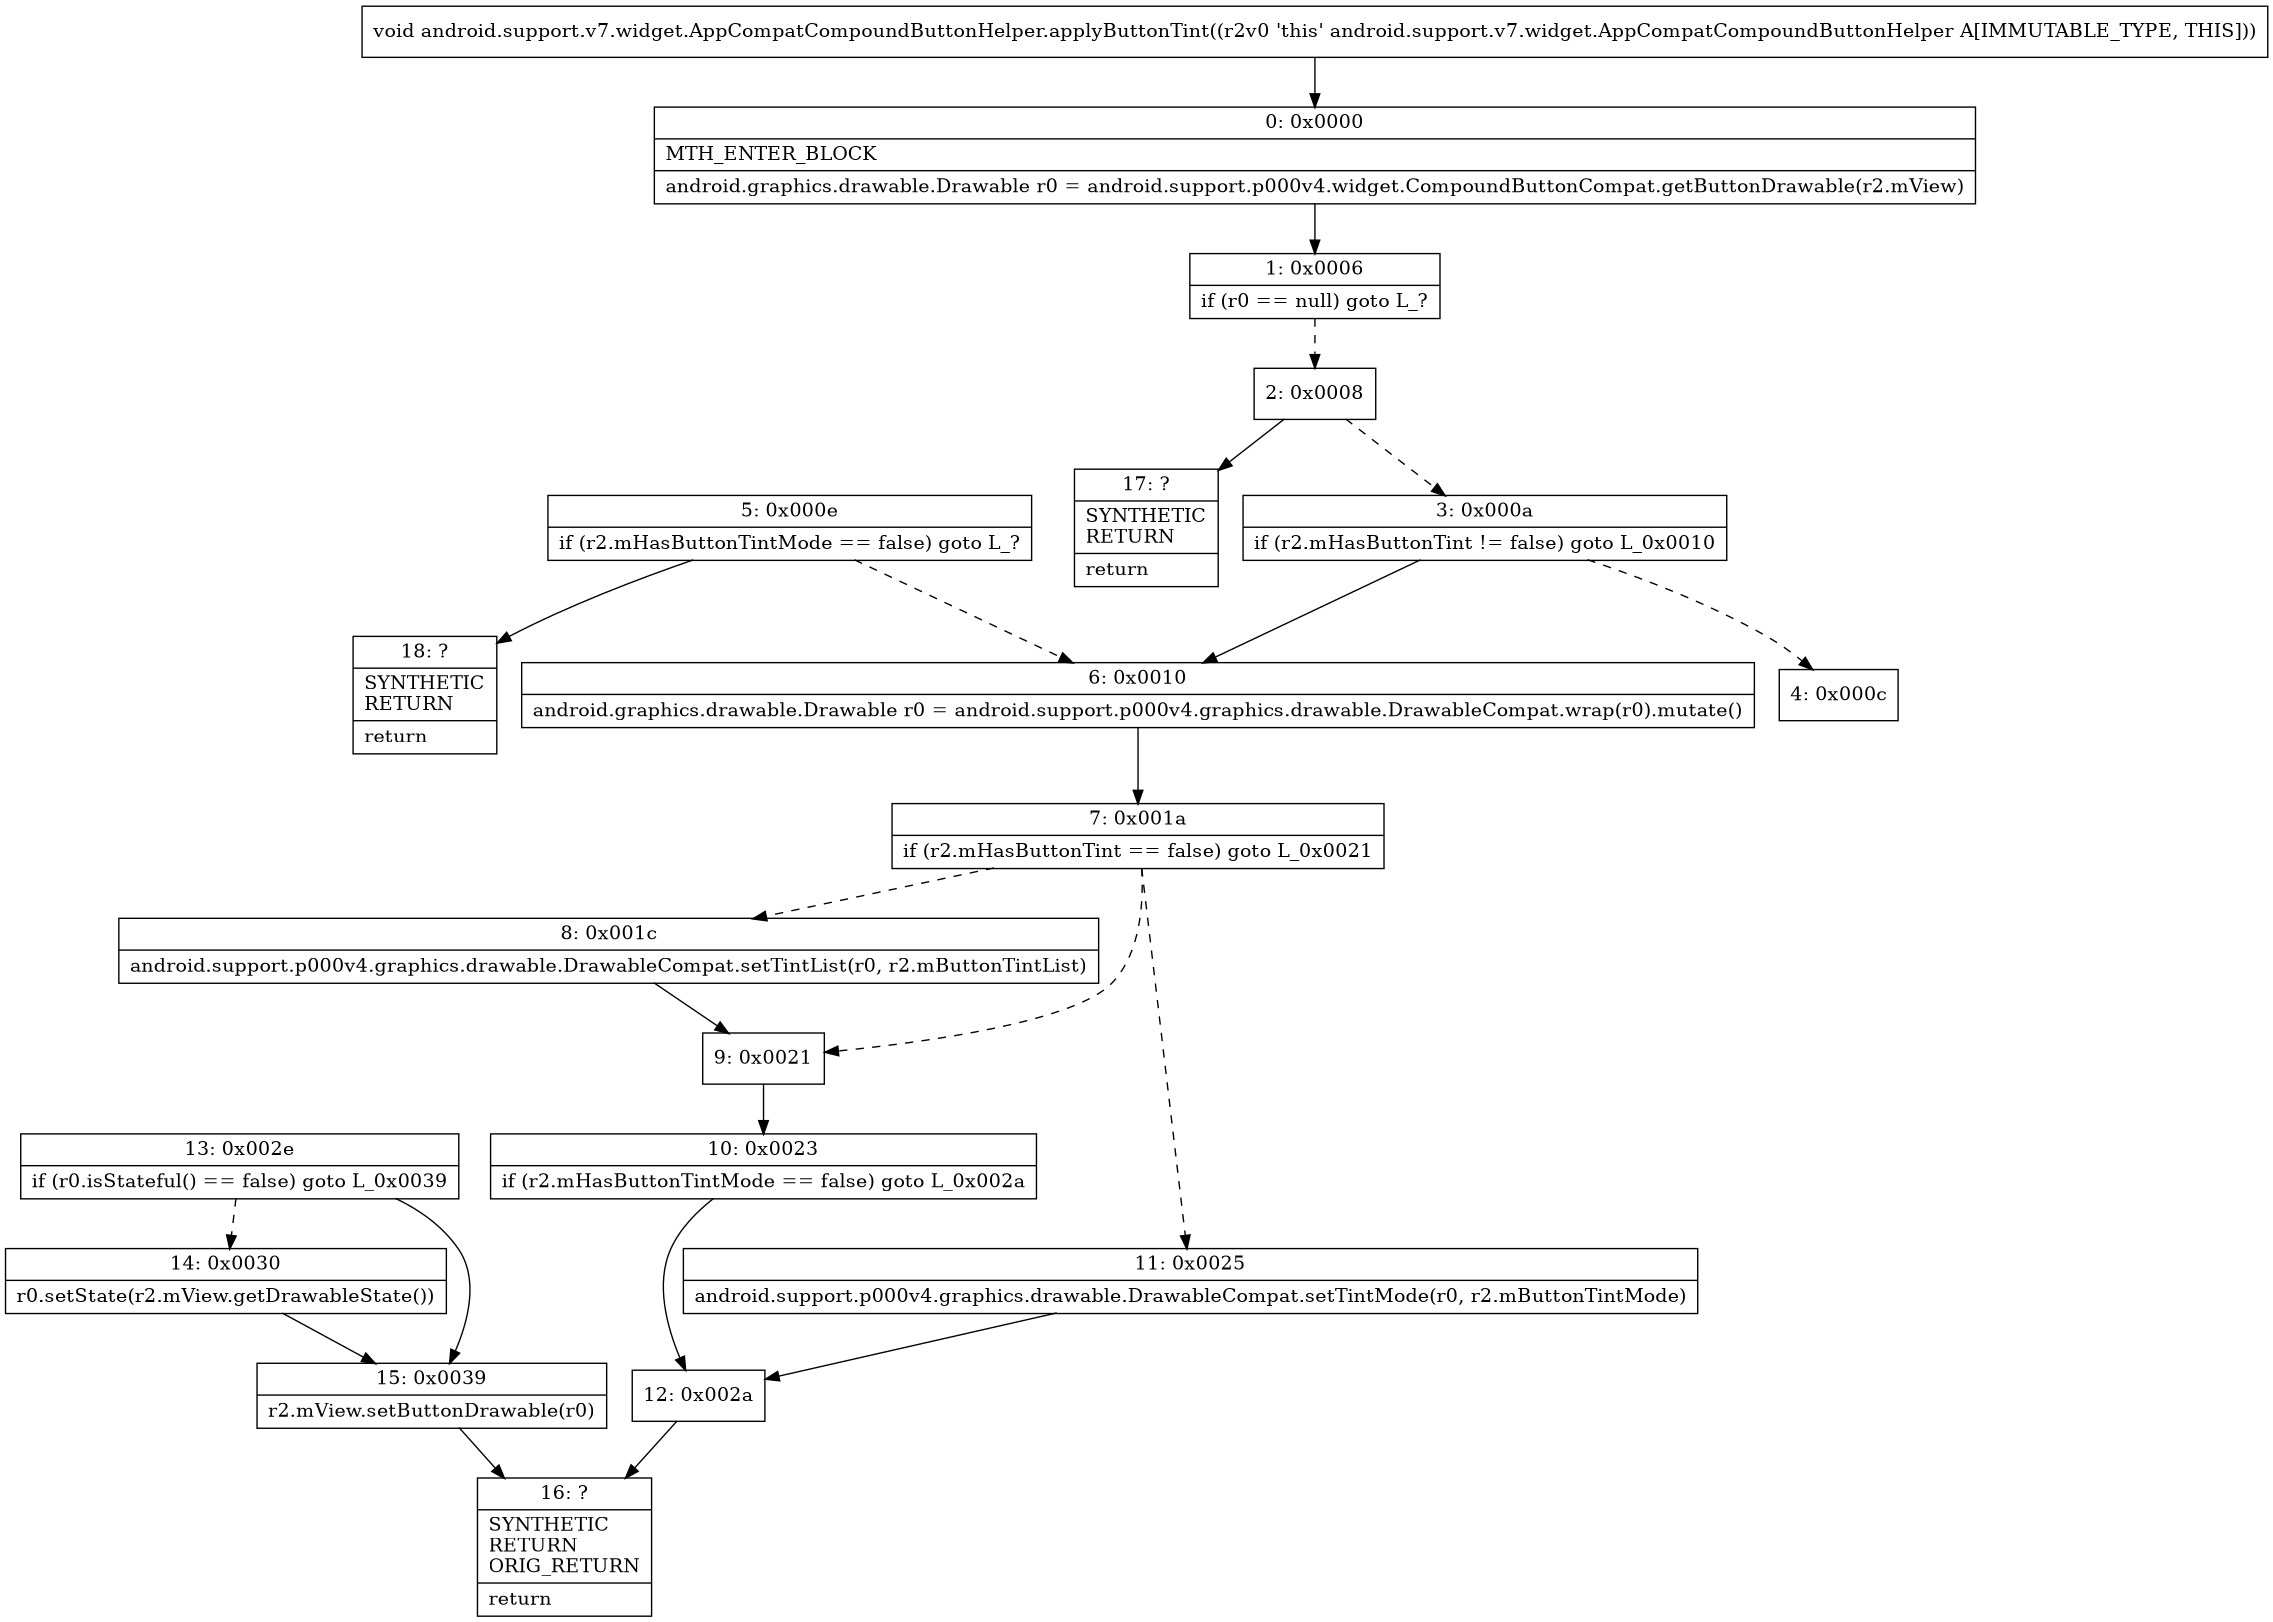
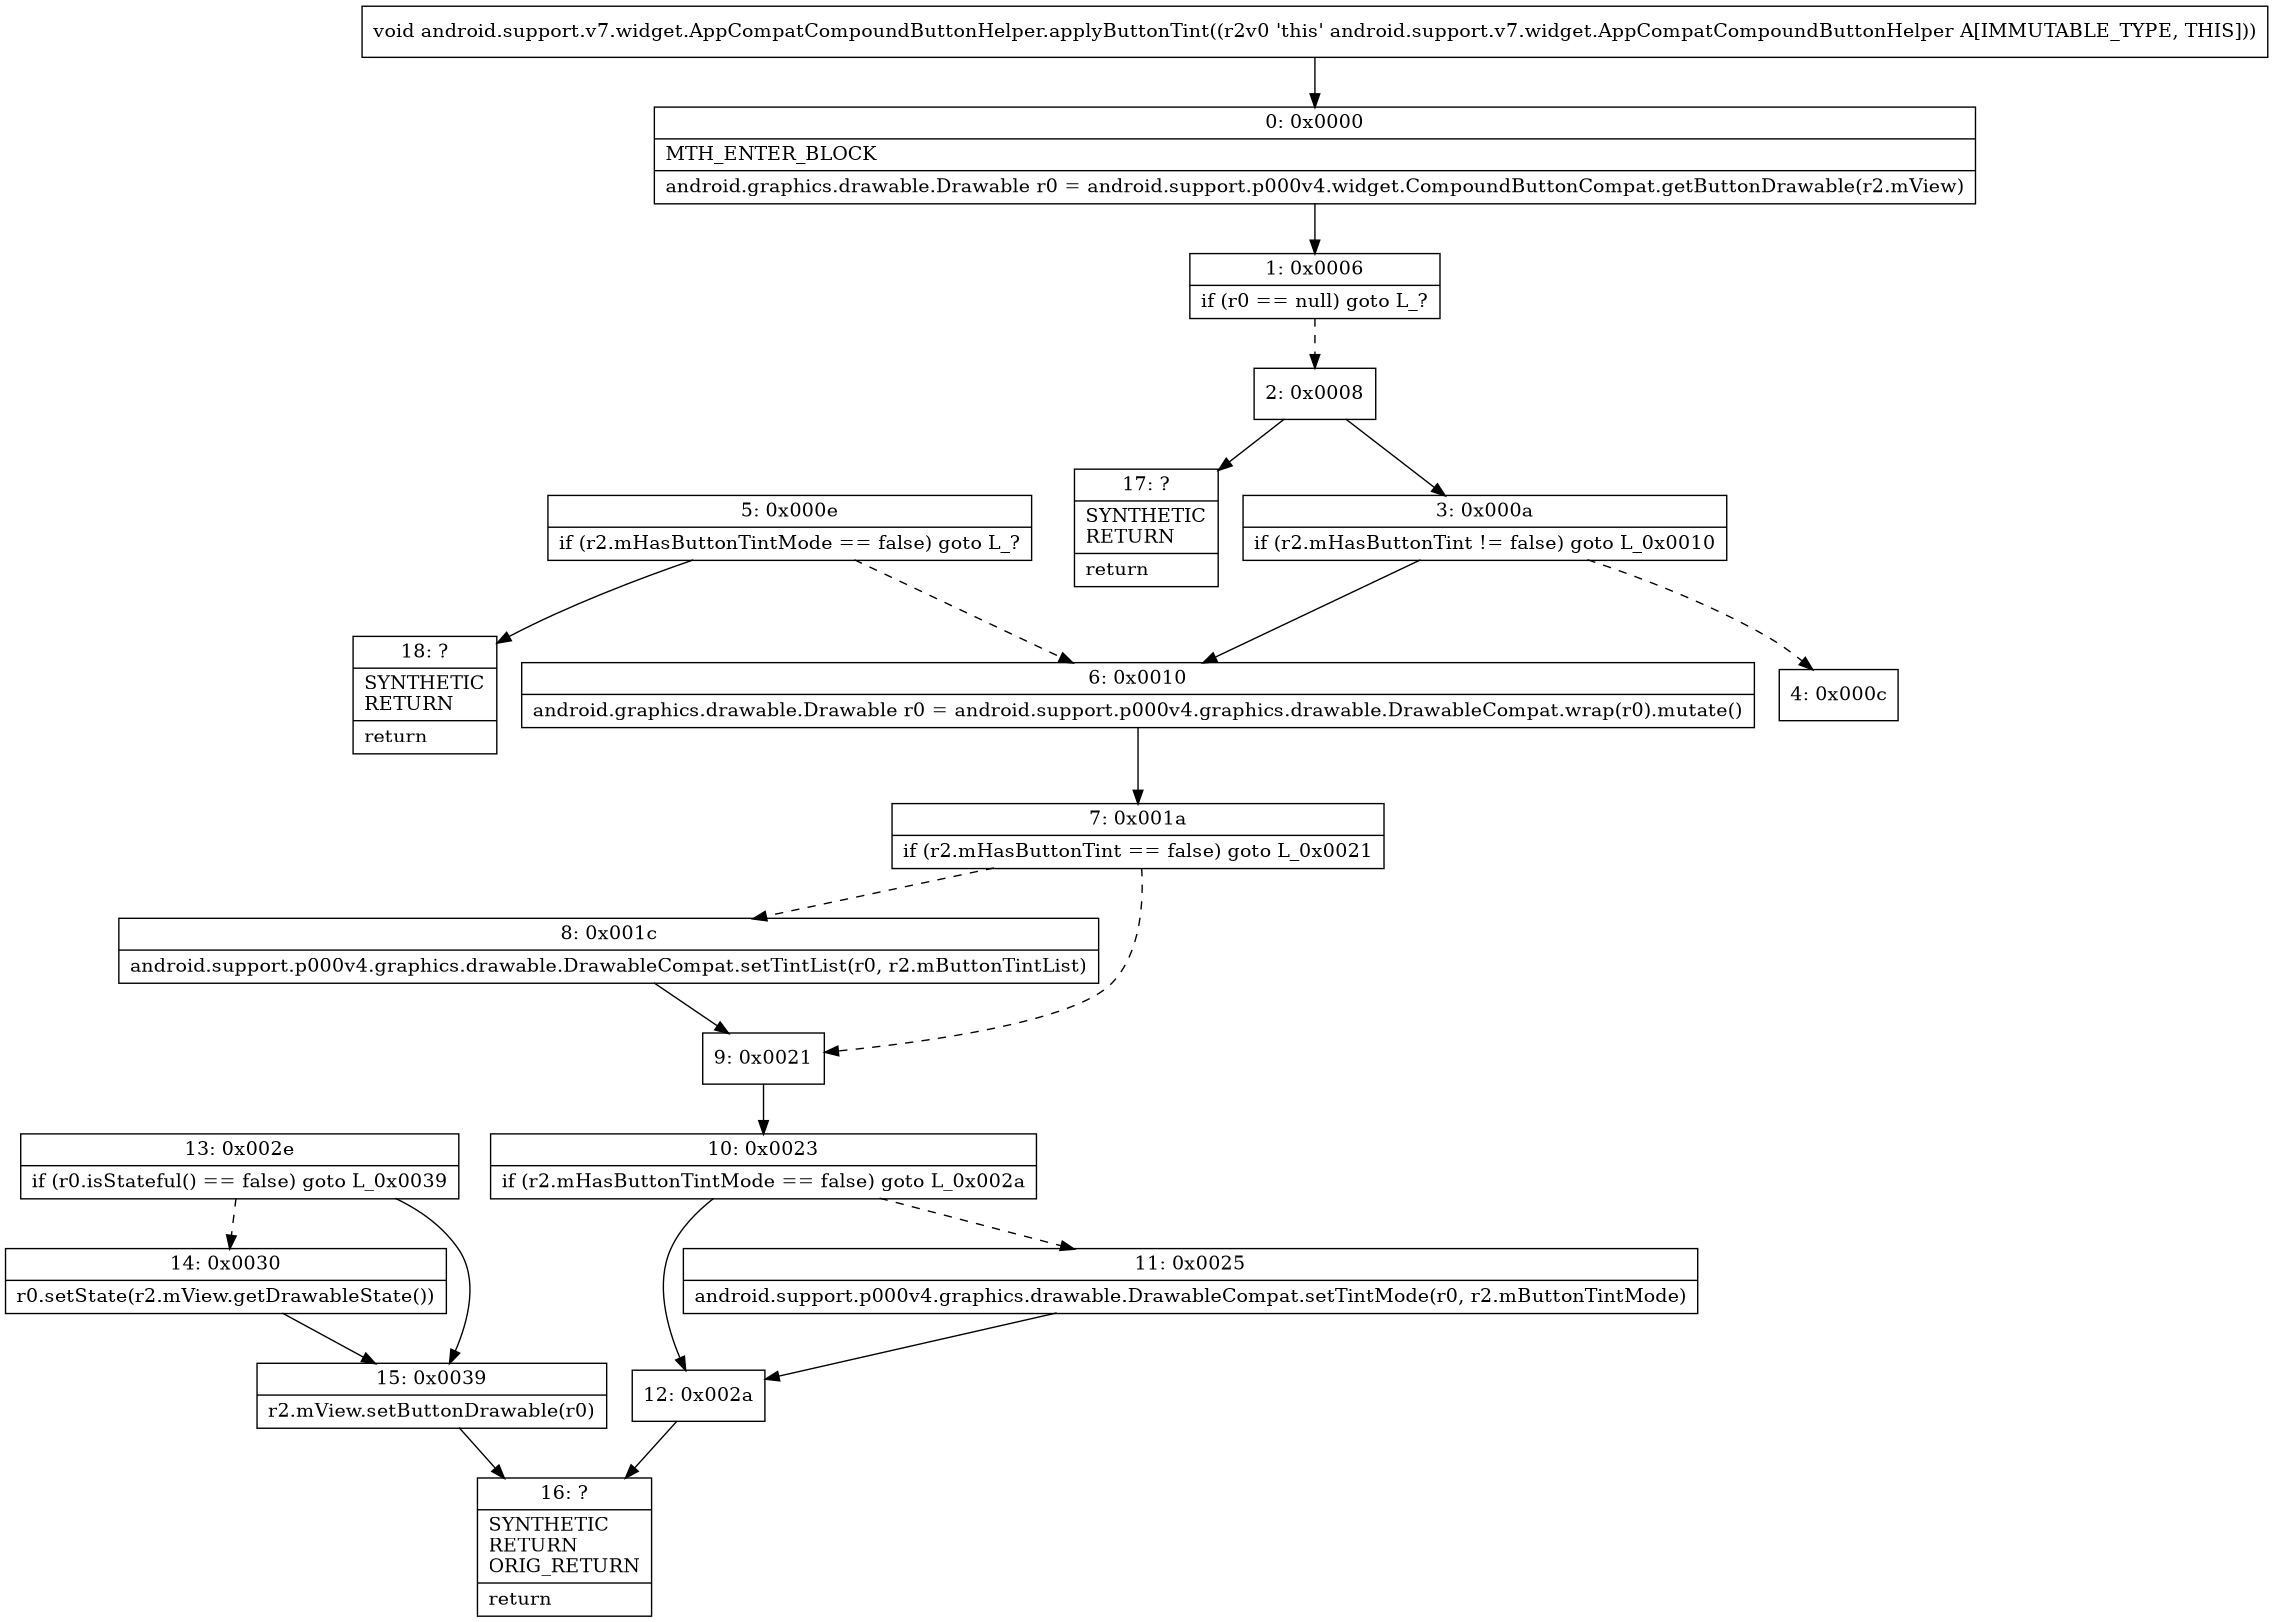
(1390, 453) -> (1390, 453)
(1163, 1052) -> (970, 1222)
